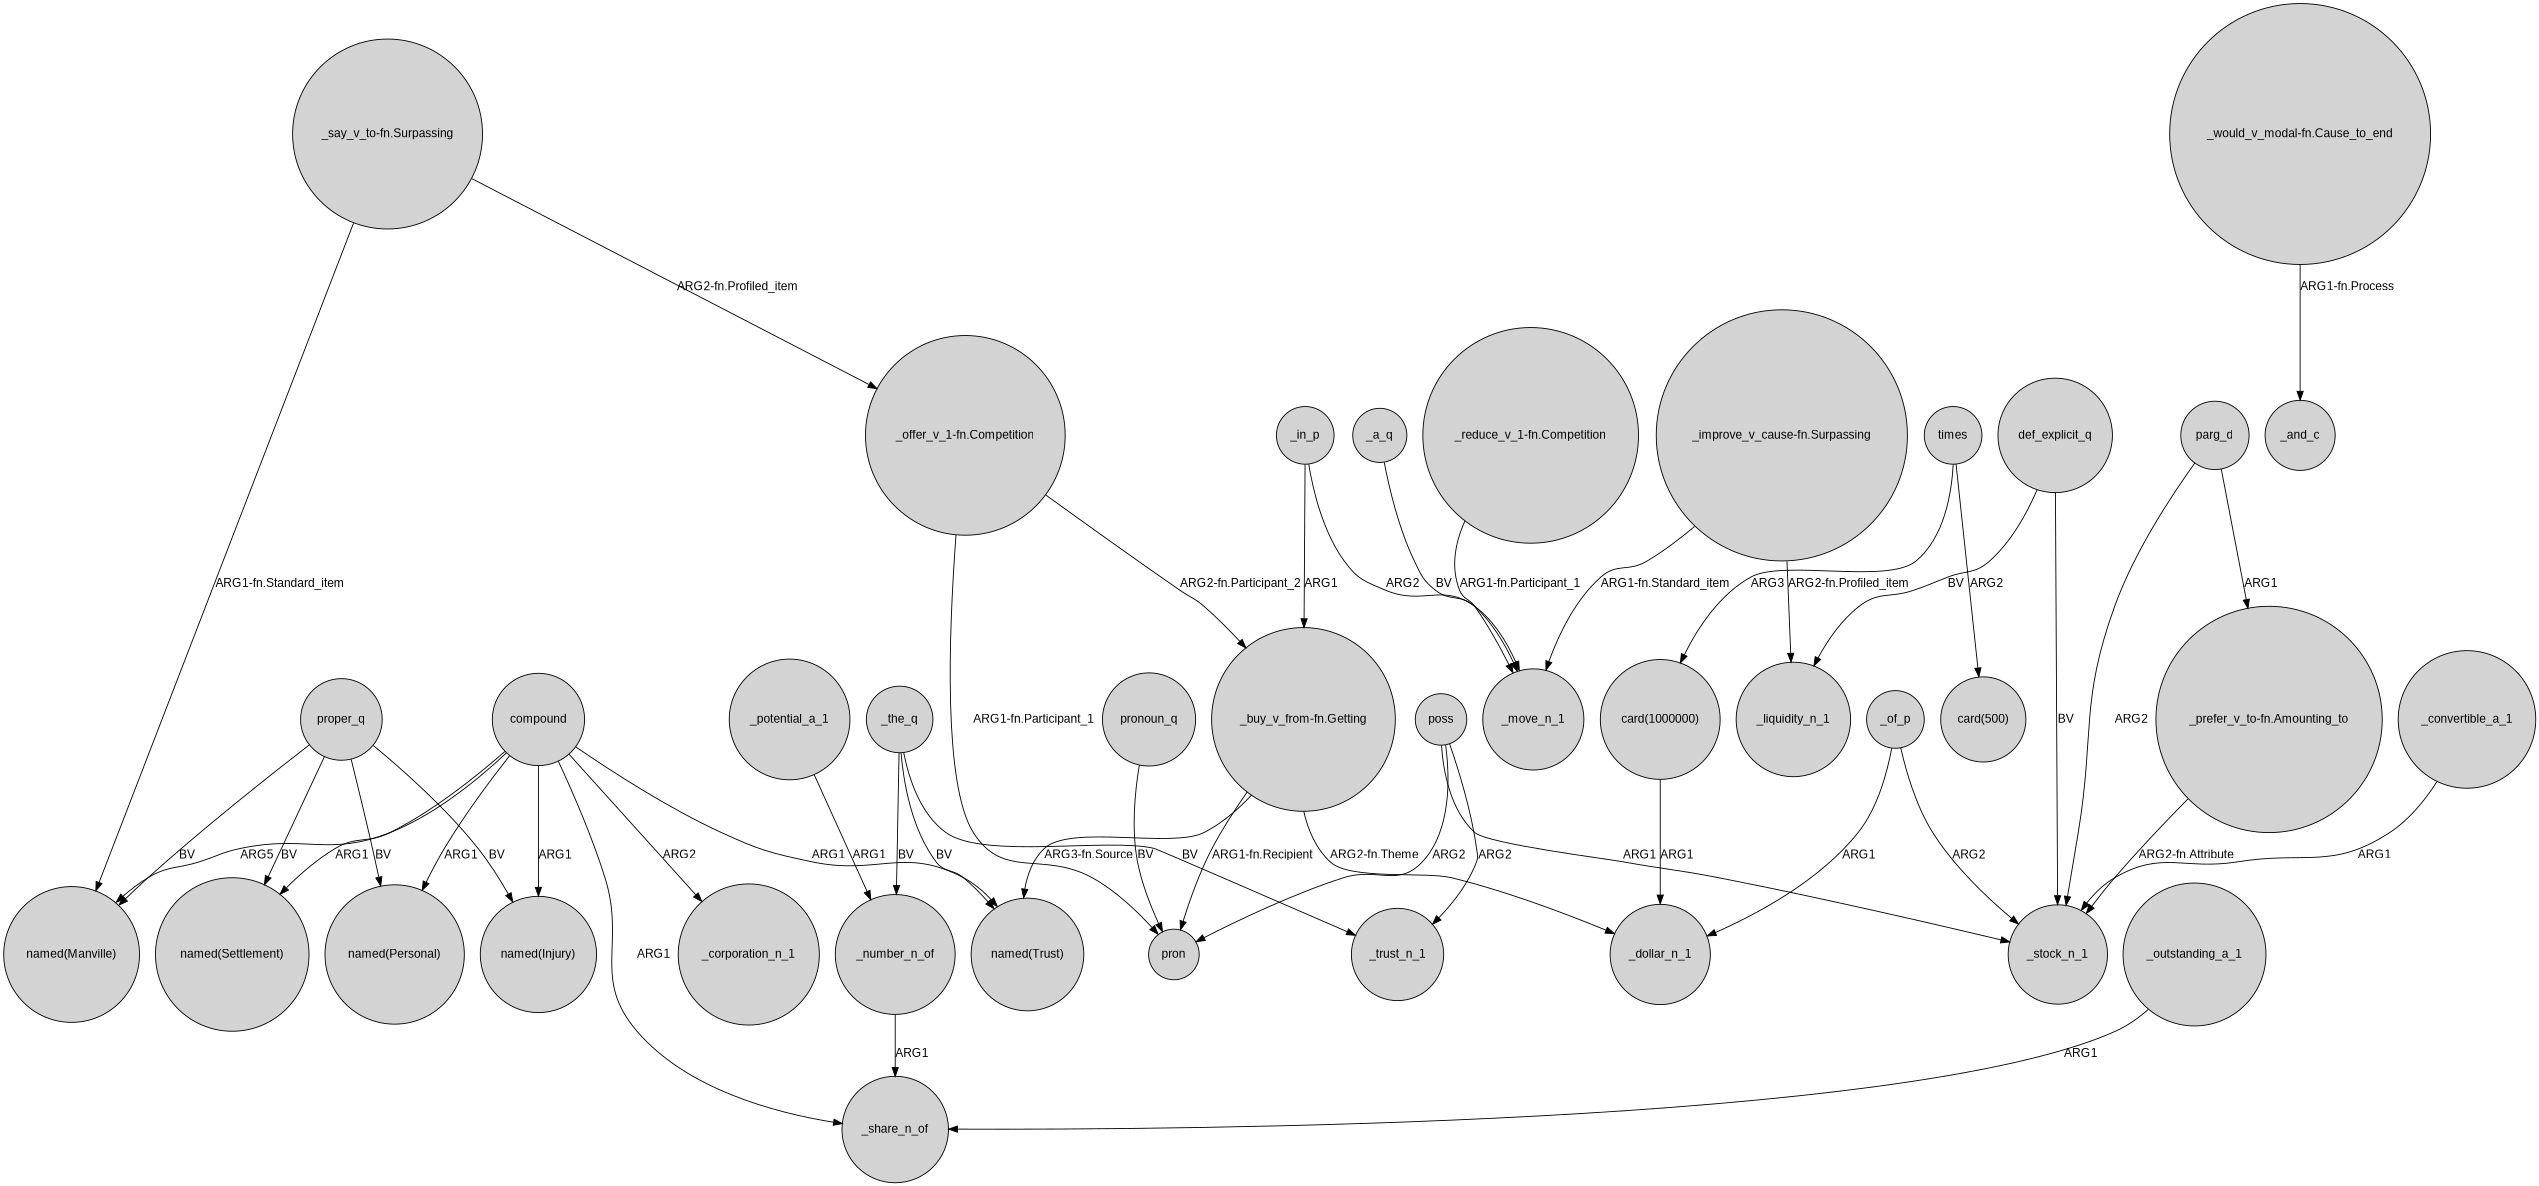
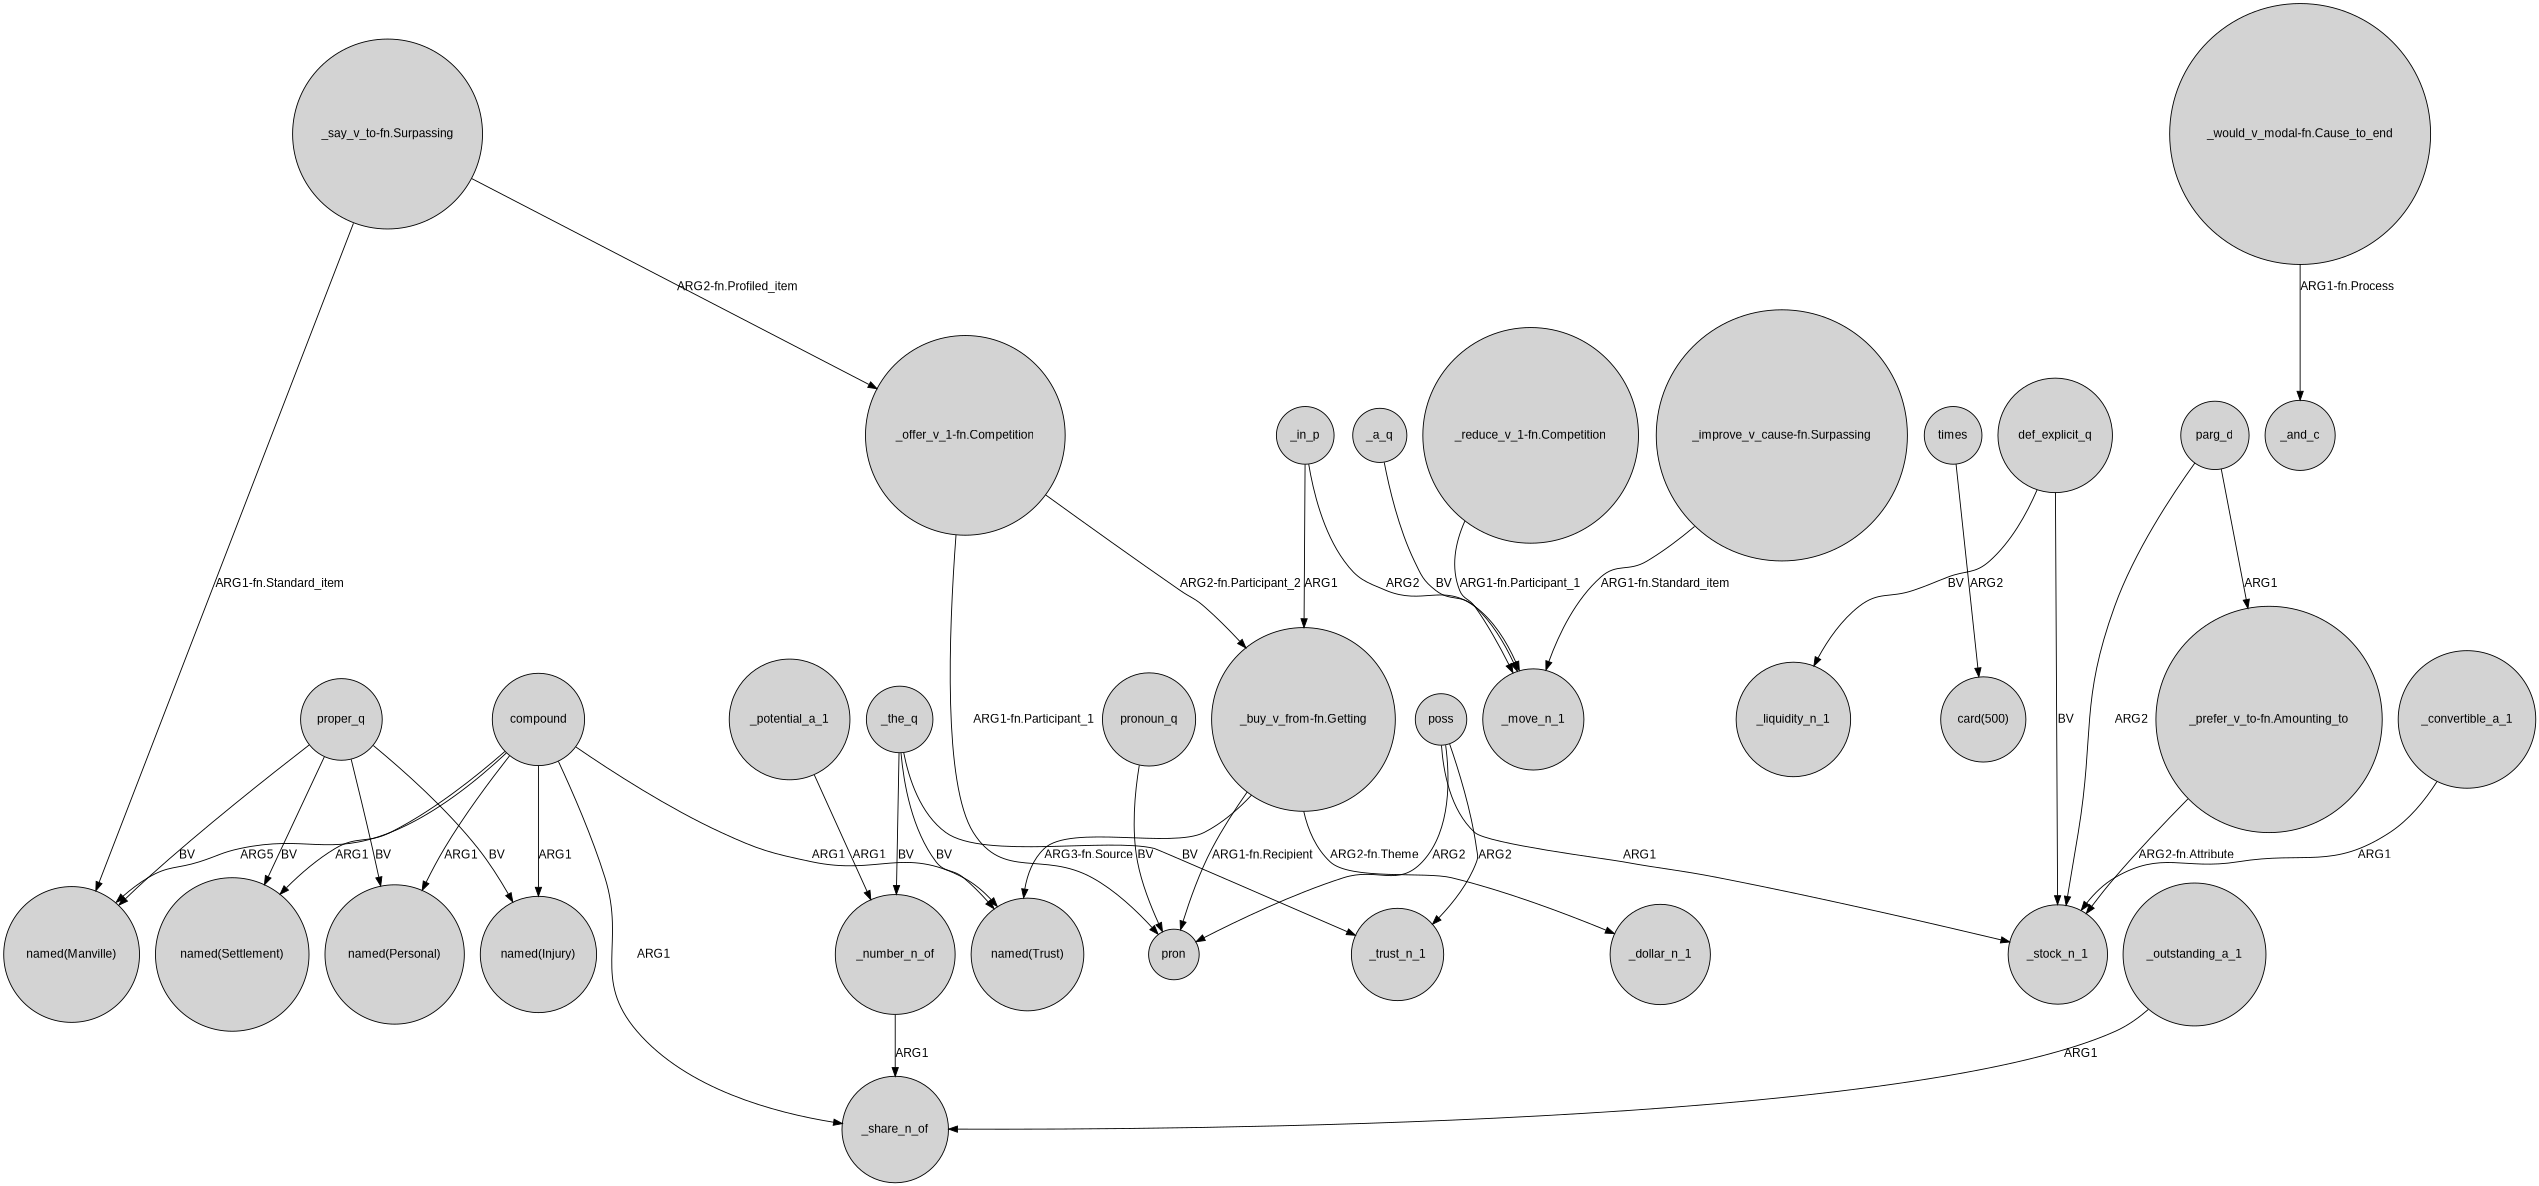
(1789, 607) -> none
(1660, 719) -> none
(1895, 719) -> none
(749, 954) -> none
